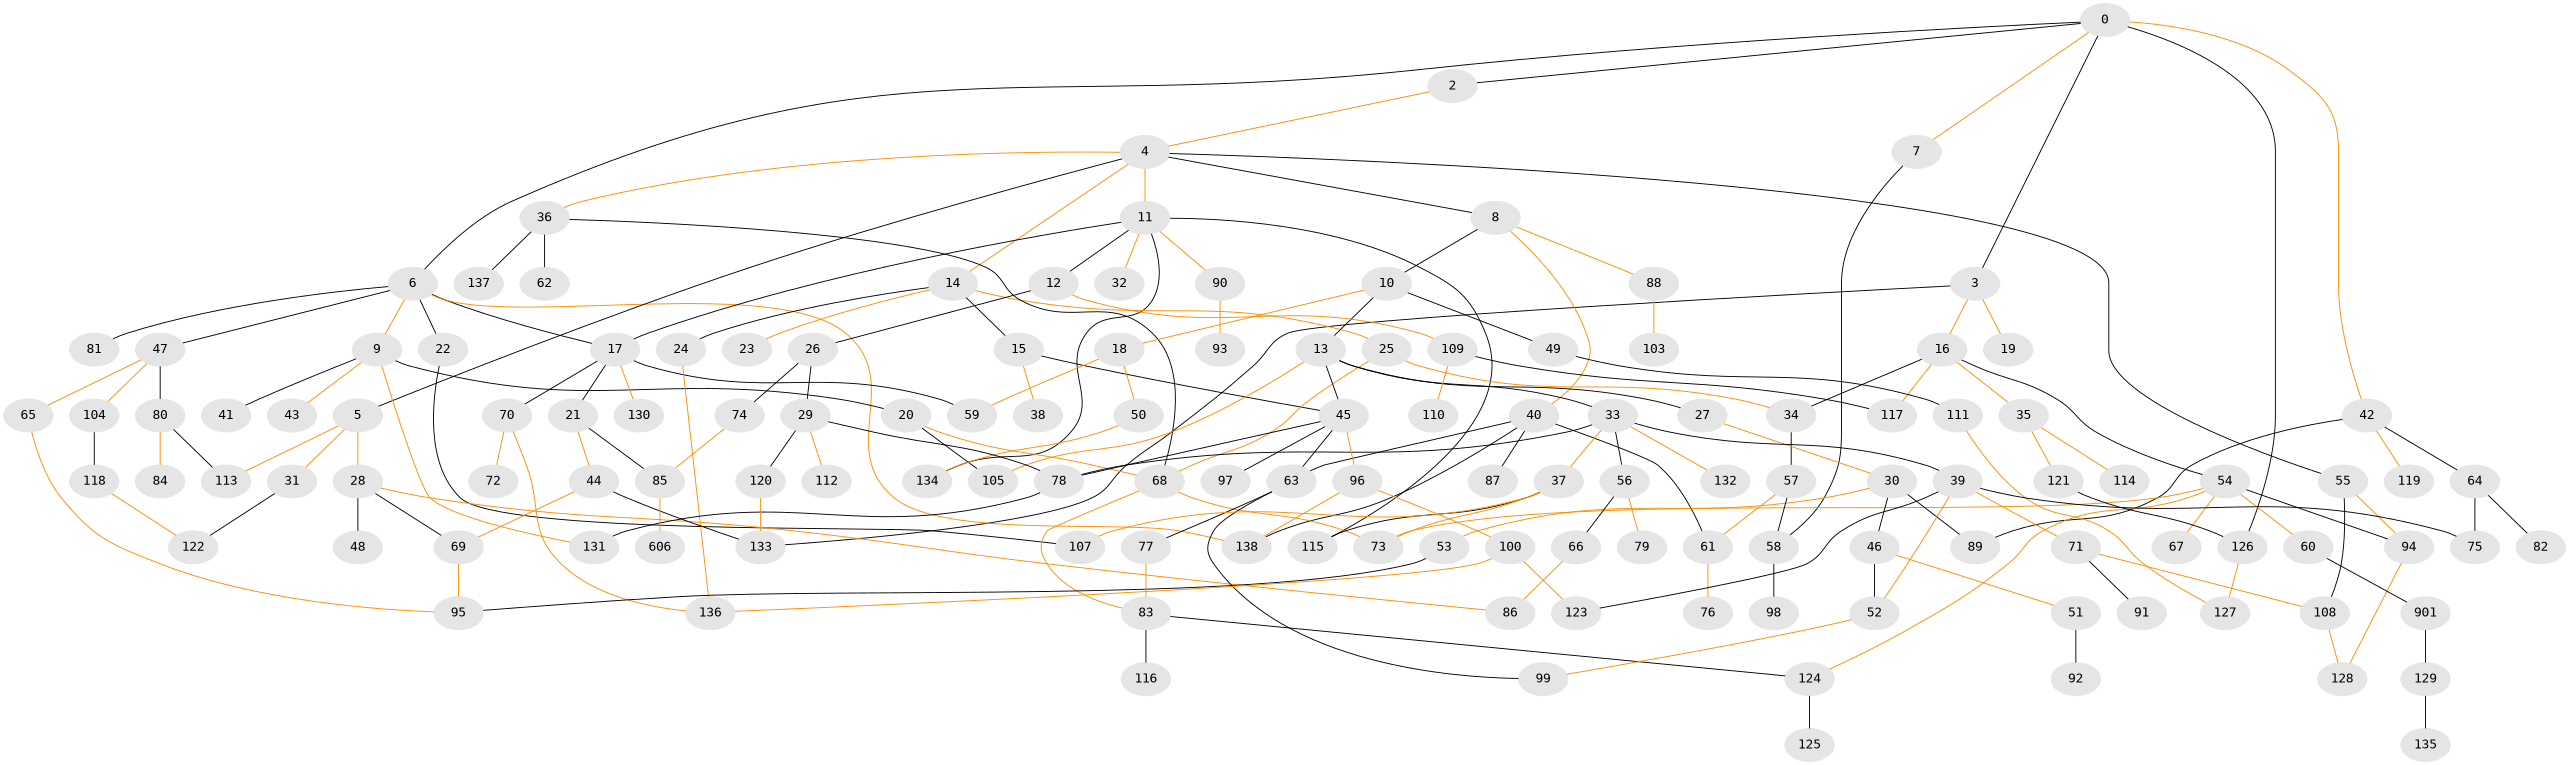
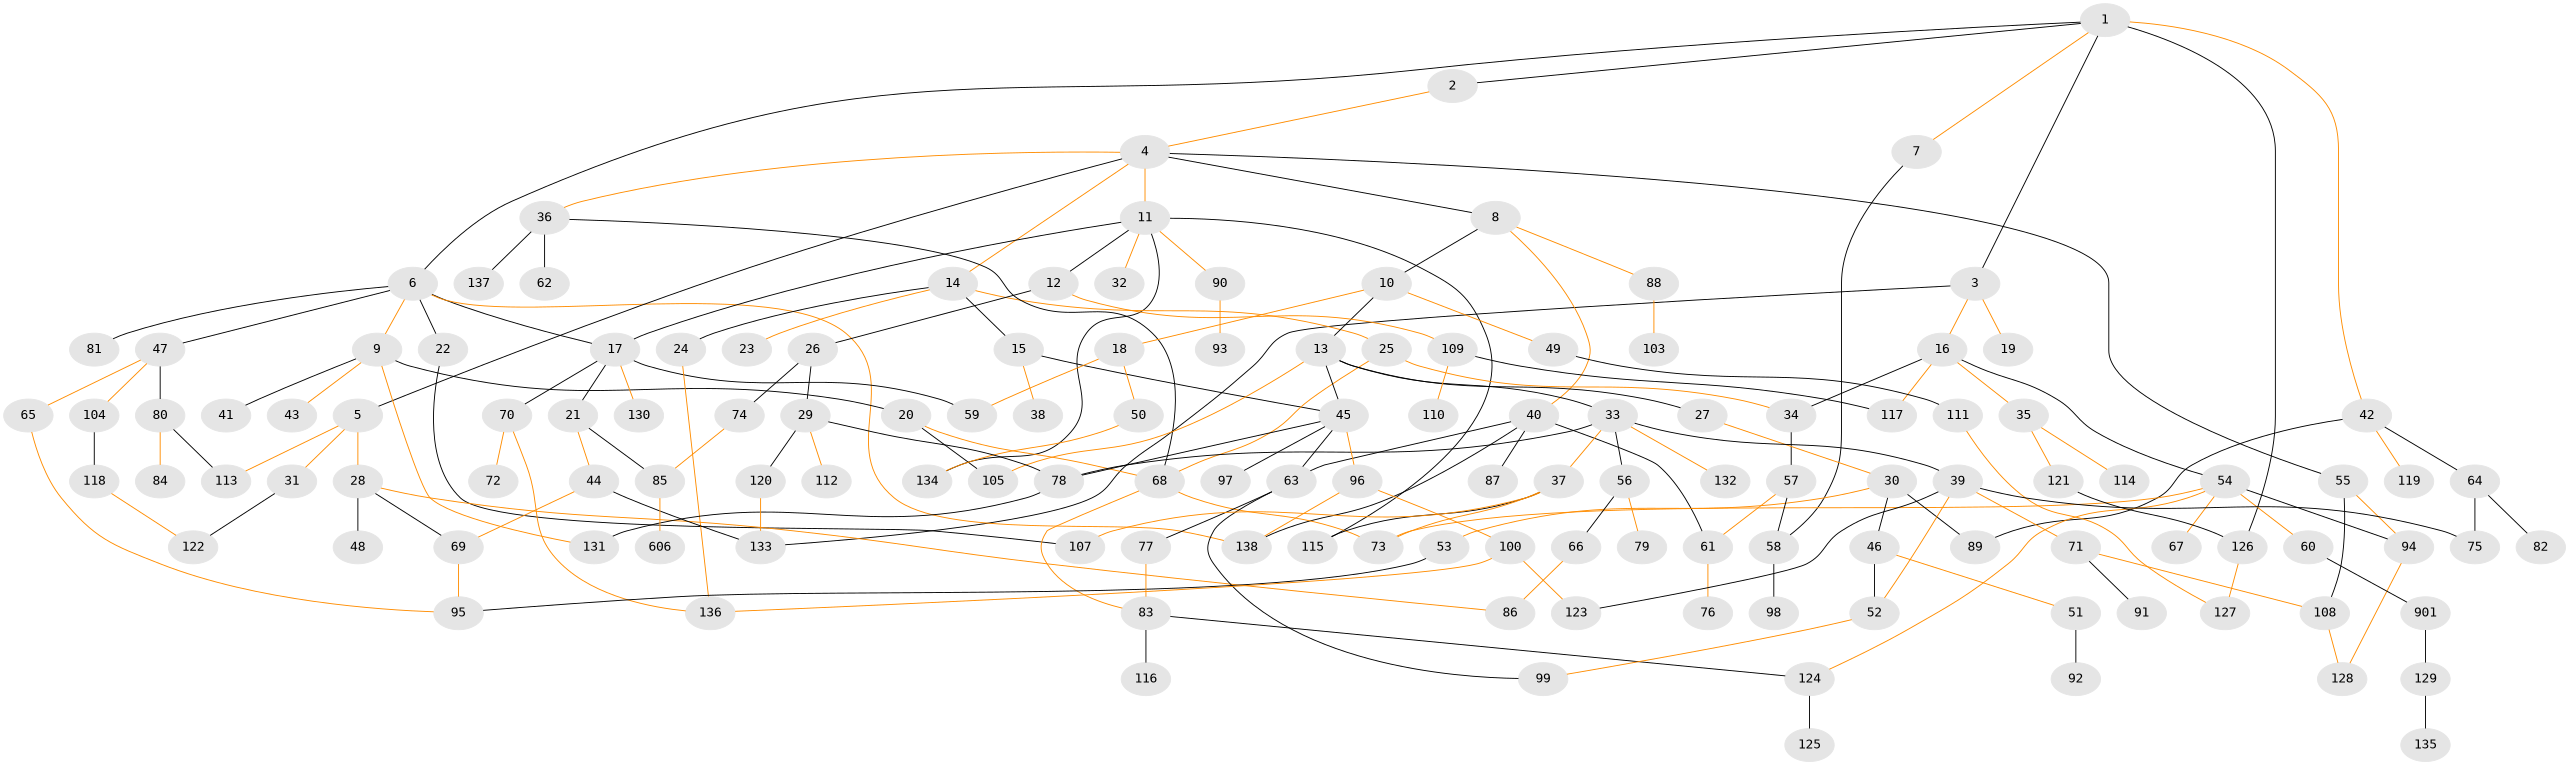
(2105, 20) -> (2105, 20)
(1451, 310) -> (1451, 310)
